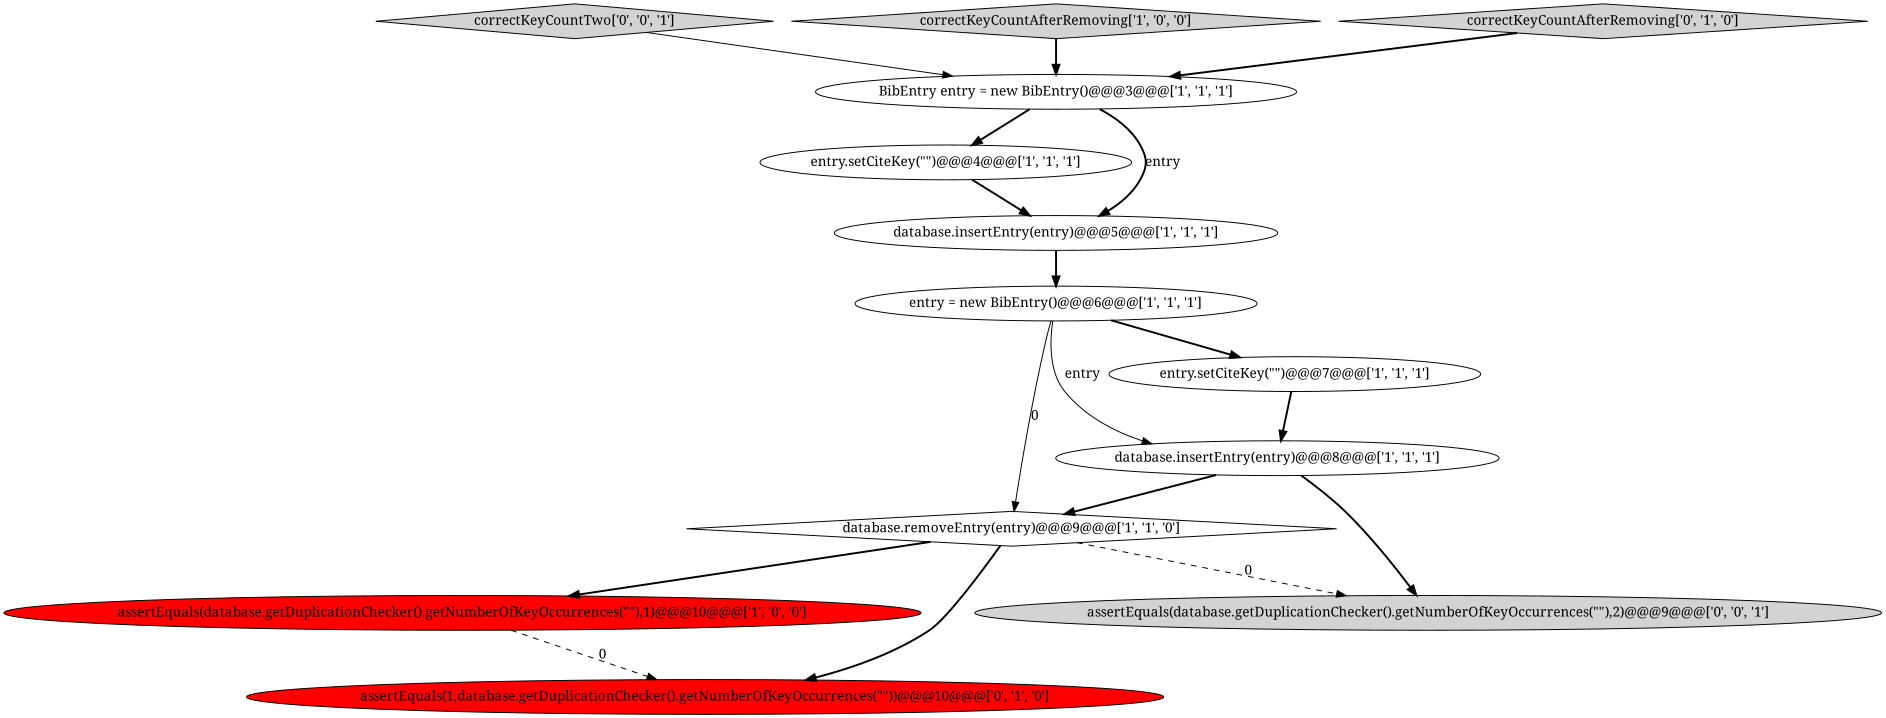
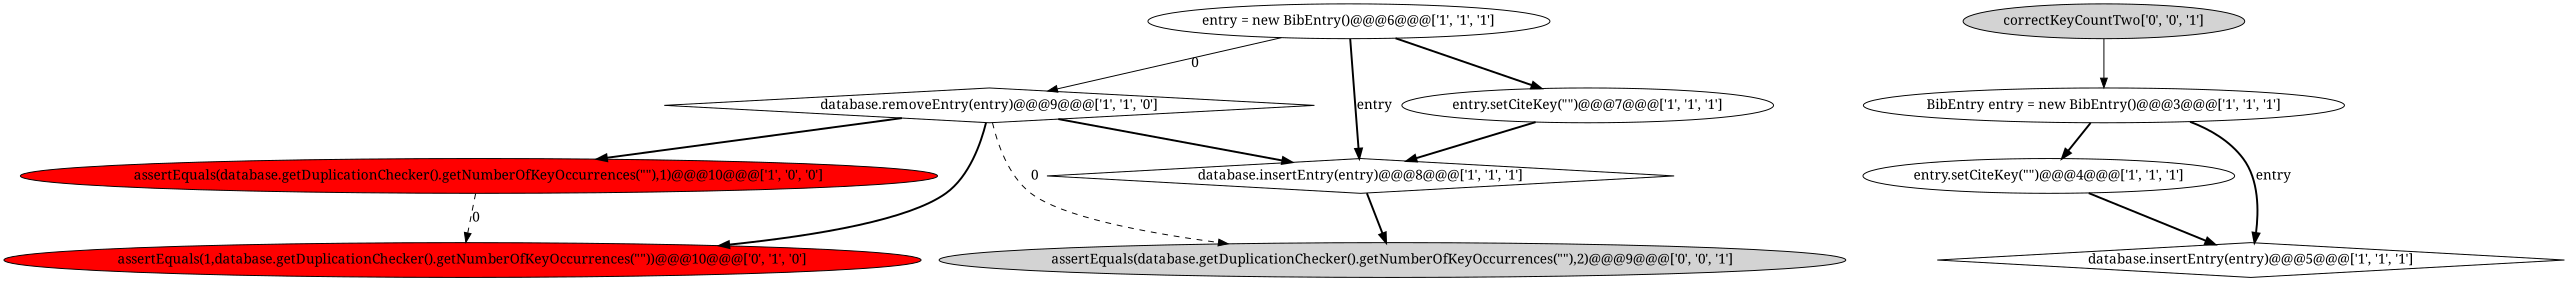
(575, 21) -> (2104, 21)
(1056, 21) -> none
(1603, 21) -> none
(1056, 233) -> (2251, 260)
(1056, 263) -> none
(1071, 399) -> (1354, 94)
(1277, 458) -> (1361, 176)
(1145, 493) -> (1170, 140)
